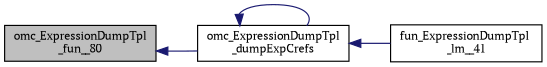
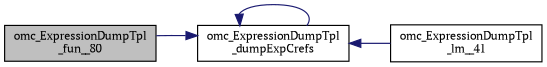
(466, 43) -> (466, 43)
(183, 51) -> (171, 36)
